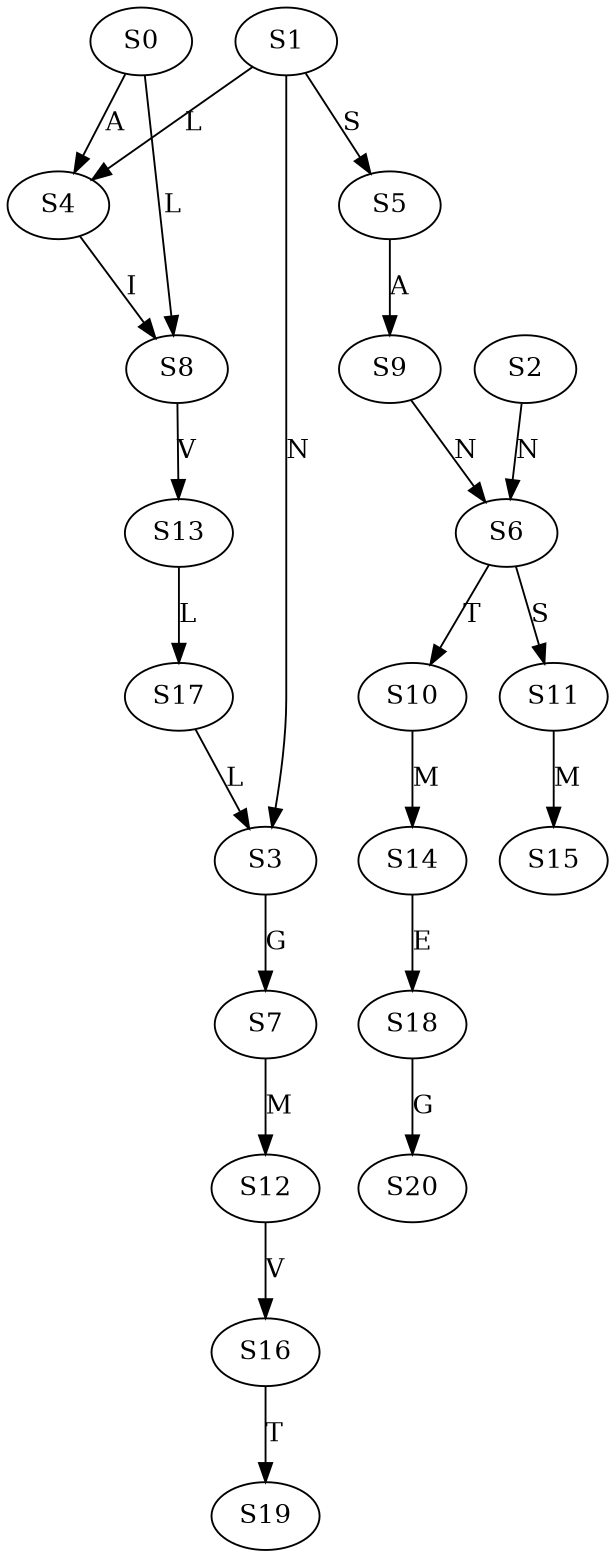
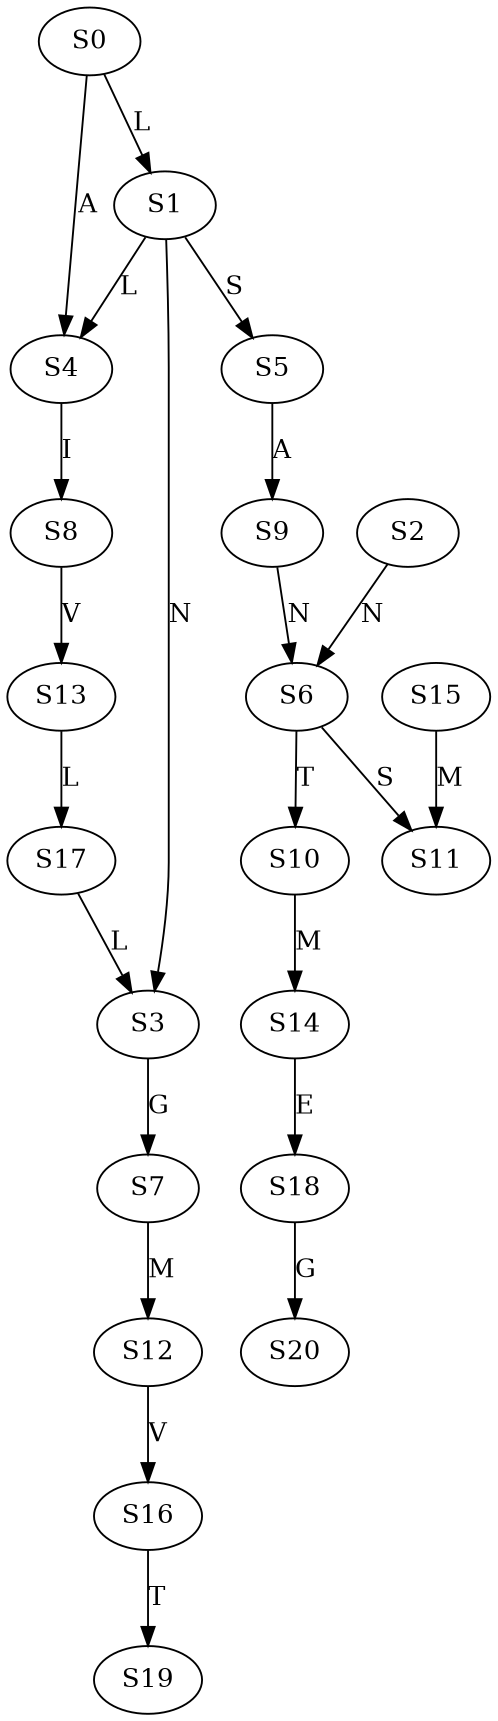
(158, 196) -> (123, 115)
(554, 769) -> (436, 769)
